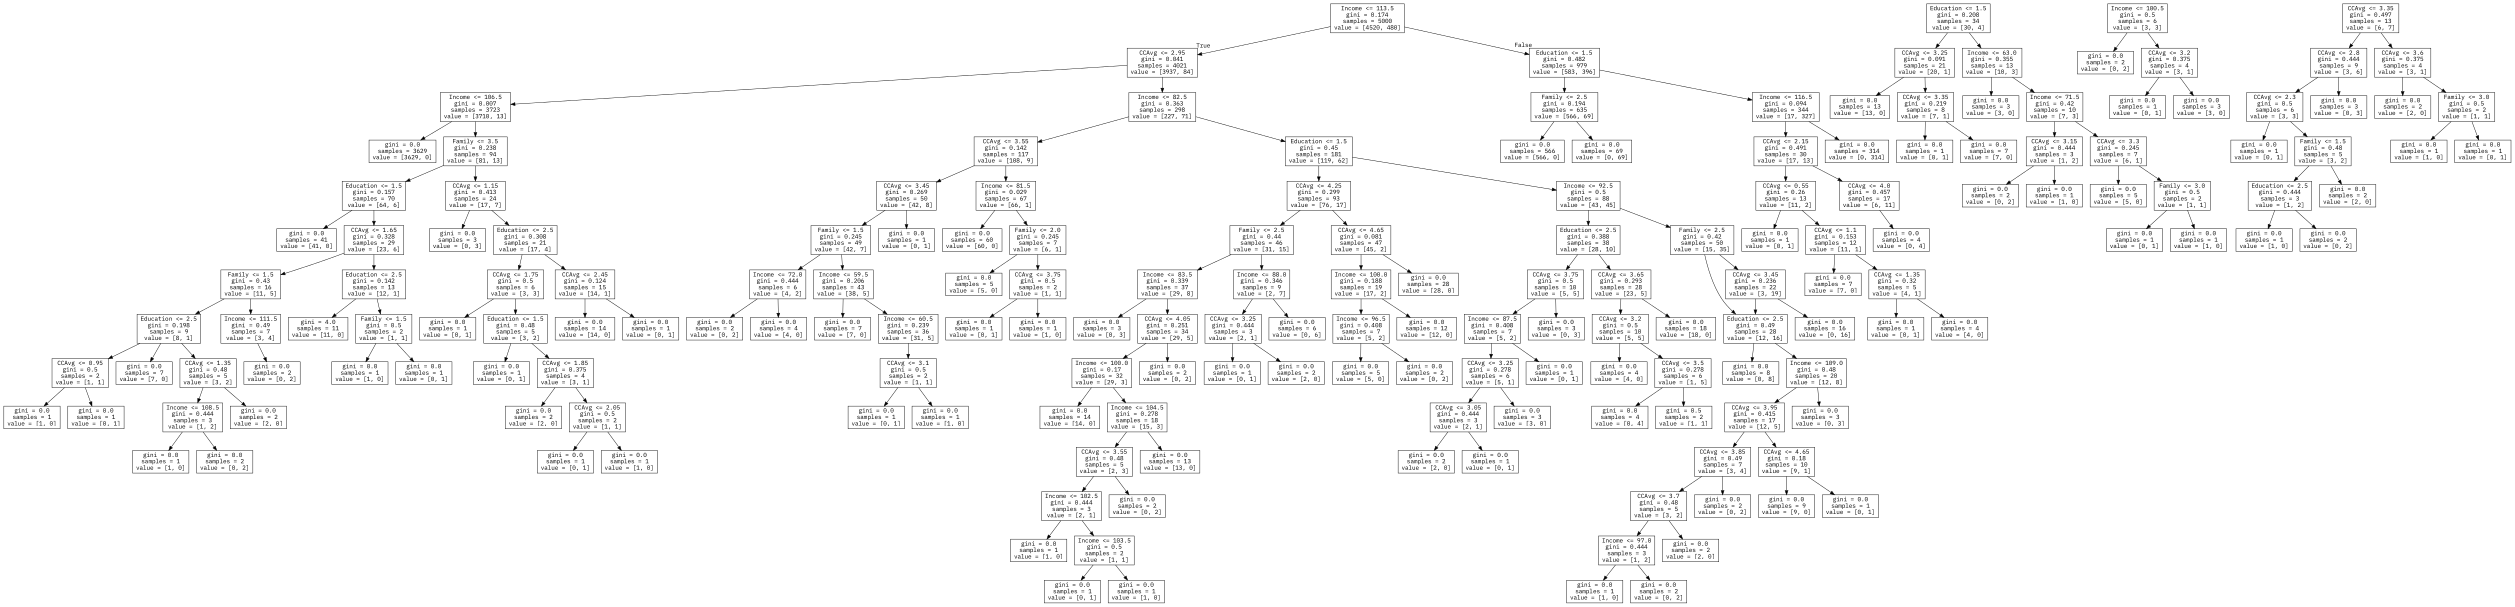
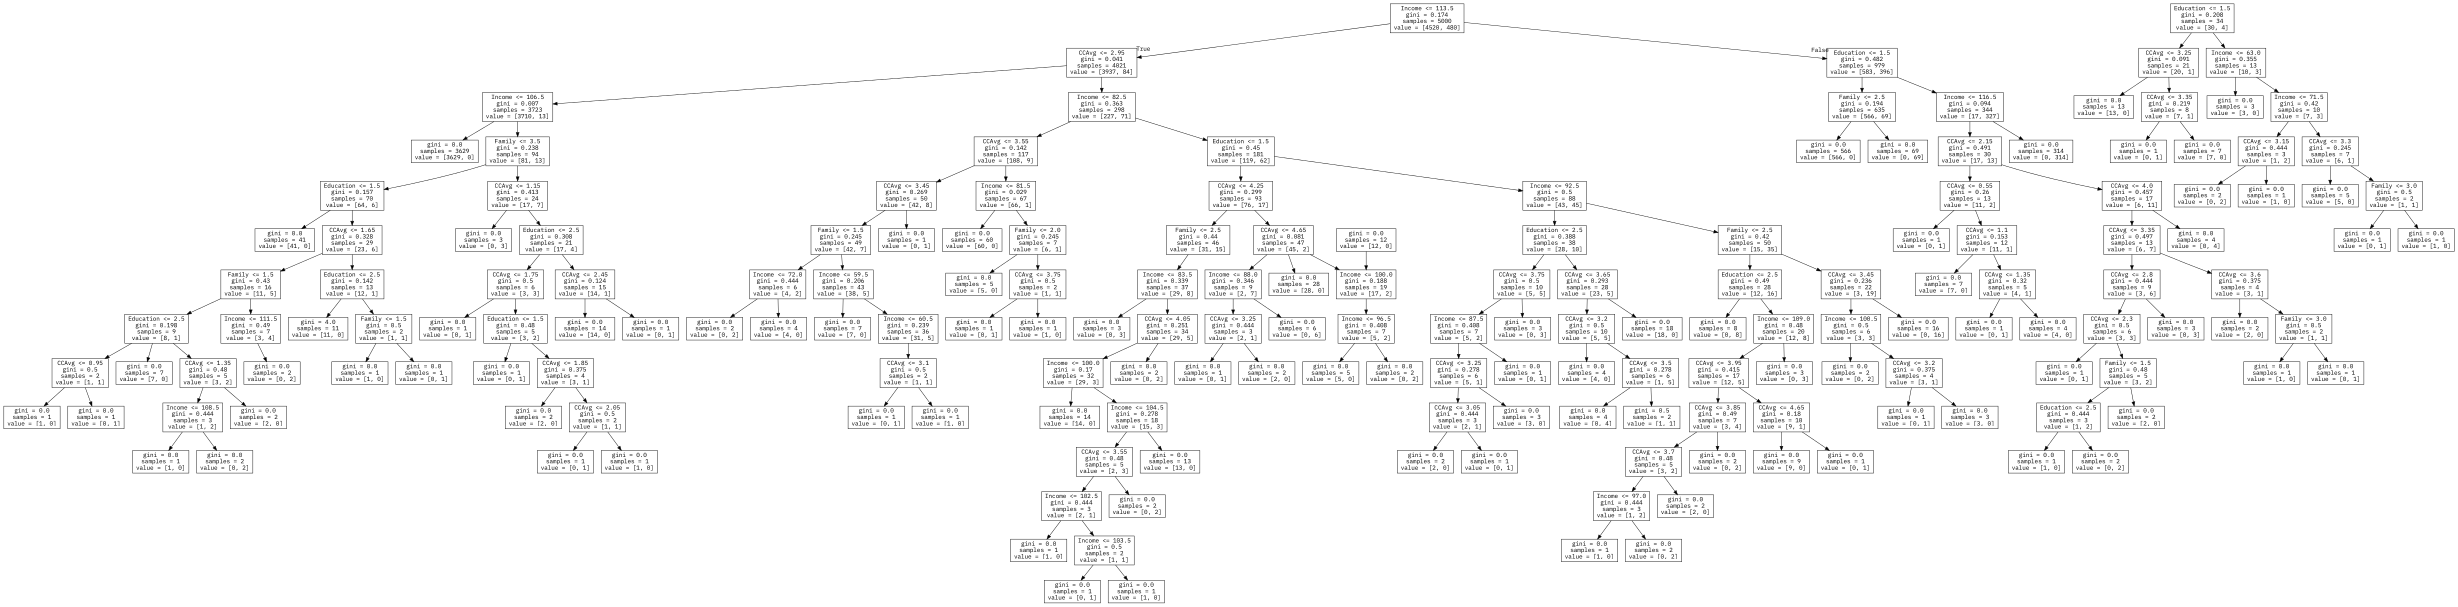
none -> (2132, 216)
(1262, 260) -> (1260, 261)
(1755, 304) -> (1851, 304)
(1394, 307) -> (1366, 259)
